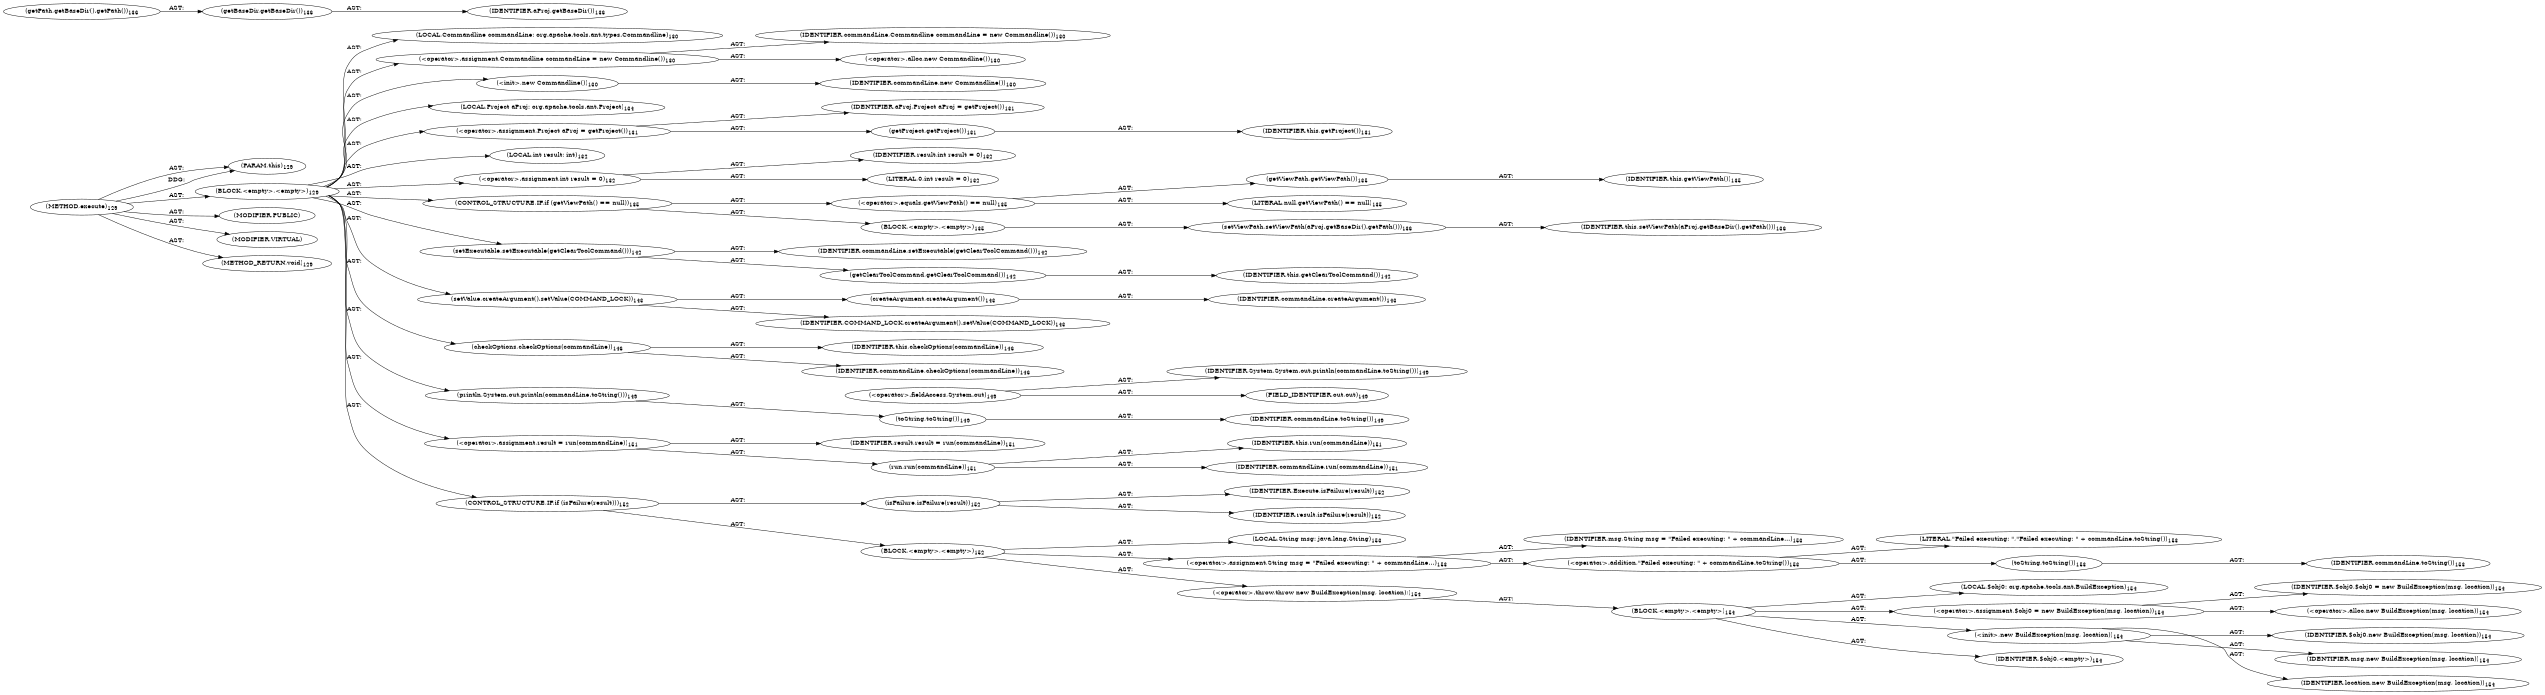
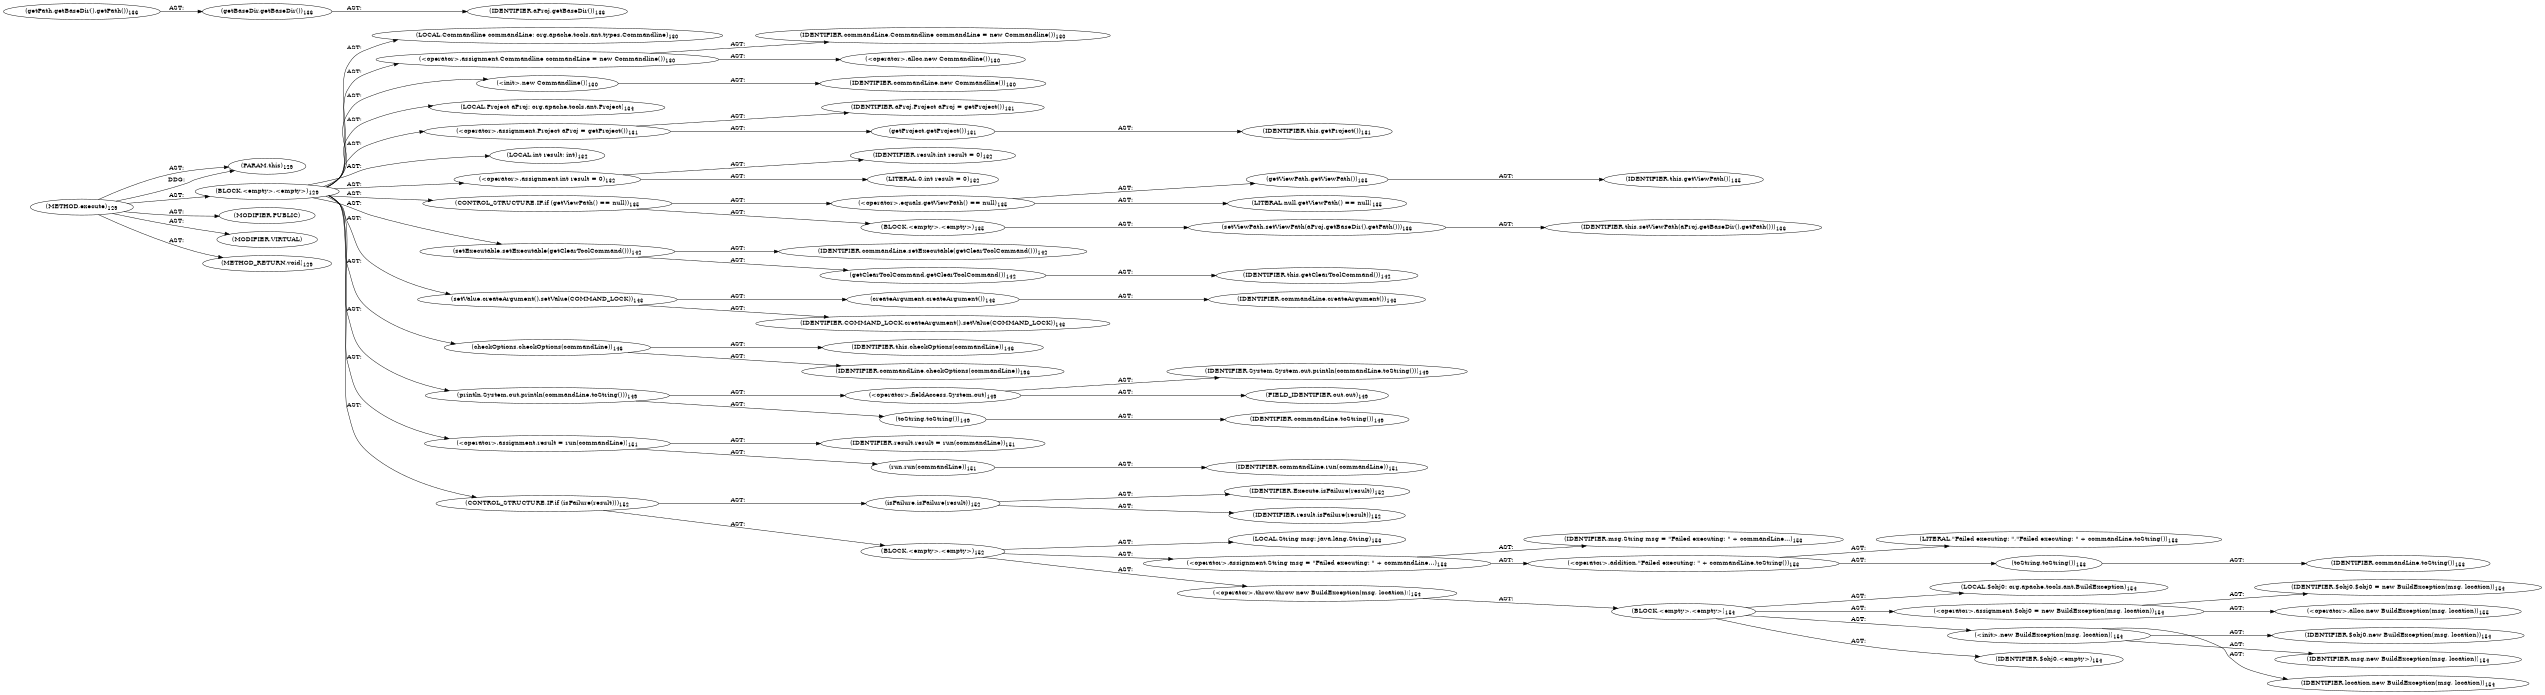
(1025, 371) -> (1025, 371)
none -> (755, 396)
(1317, 444) -> none
(2484, 611) -> (2484, 611)
